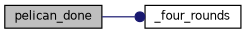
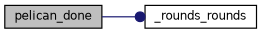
(193, 17) -> (201, 17)
